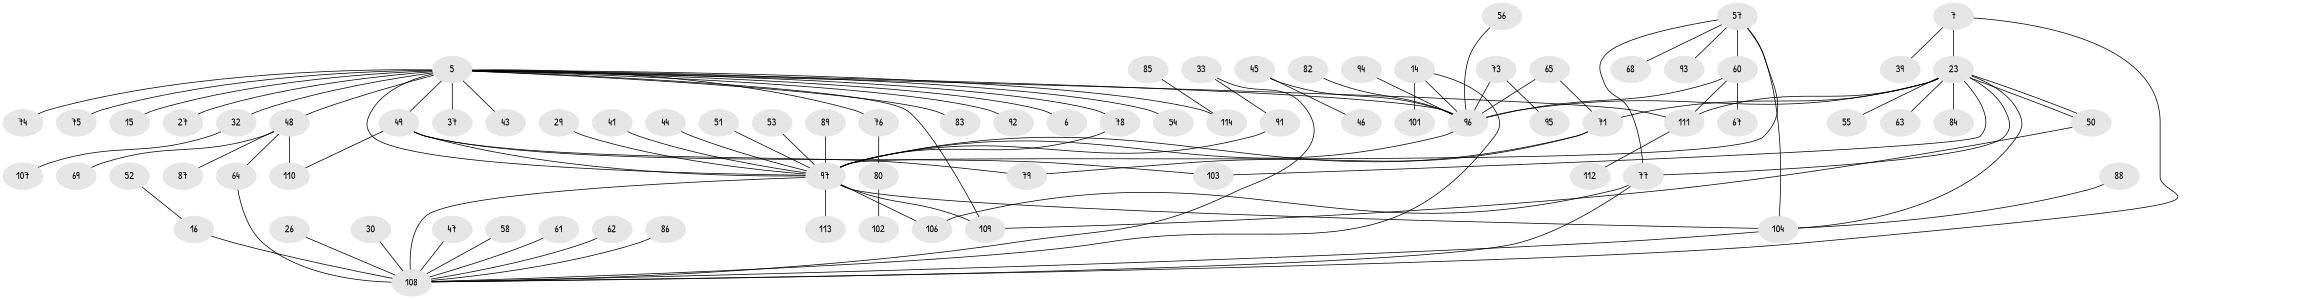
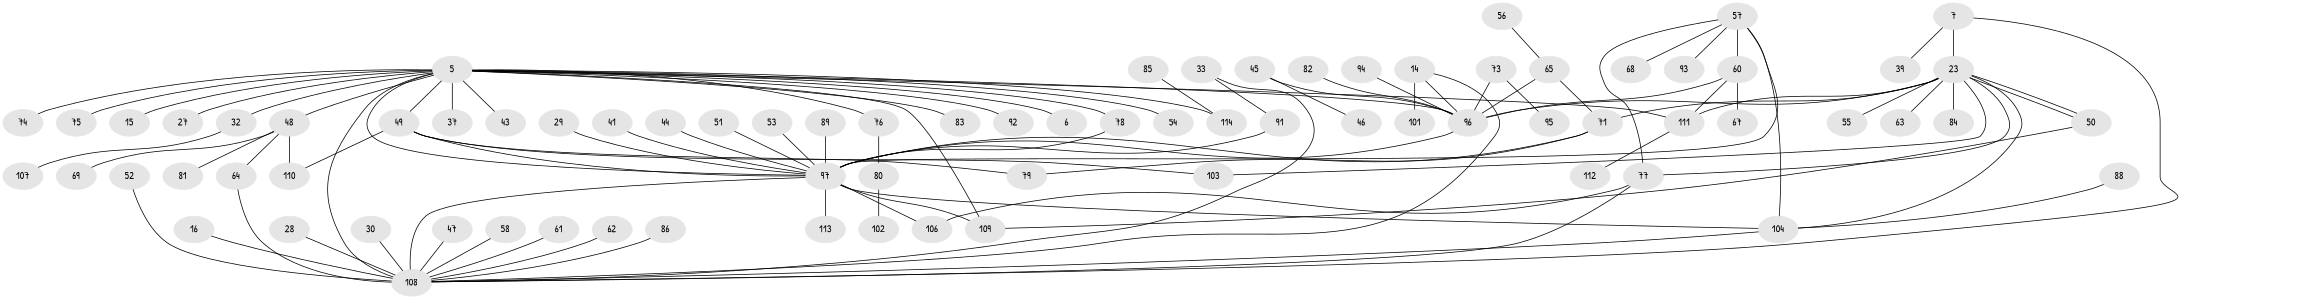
(1467, 65) -> (1526, 43)
none -> (332, 164)
(183, 176) -> (183, 176)
(162, 203) -> (246, 266)
(289, 229) -> (289, 229)
